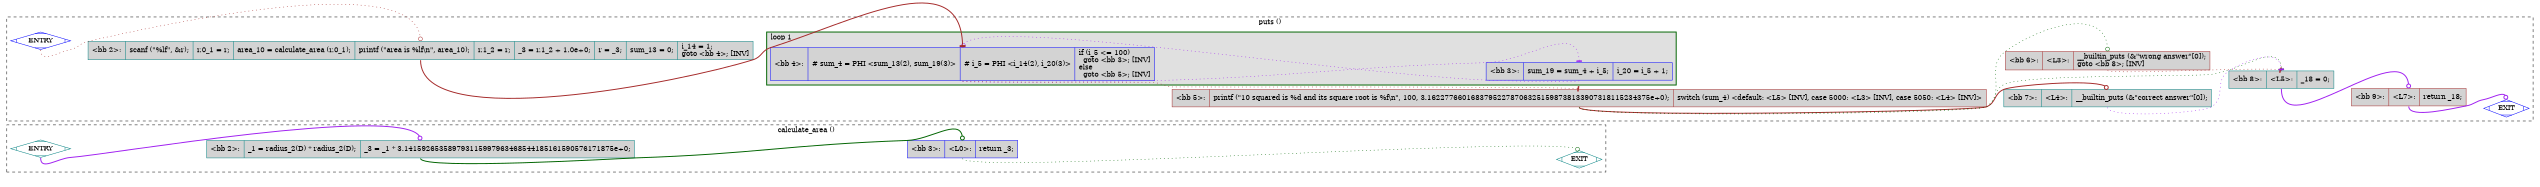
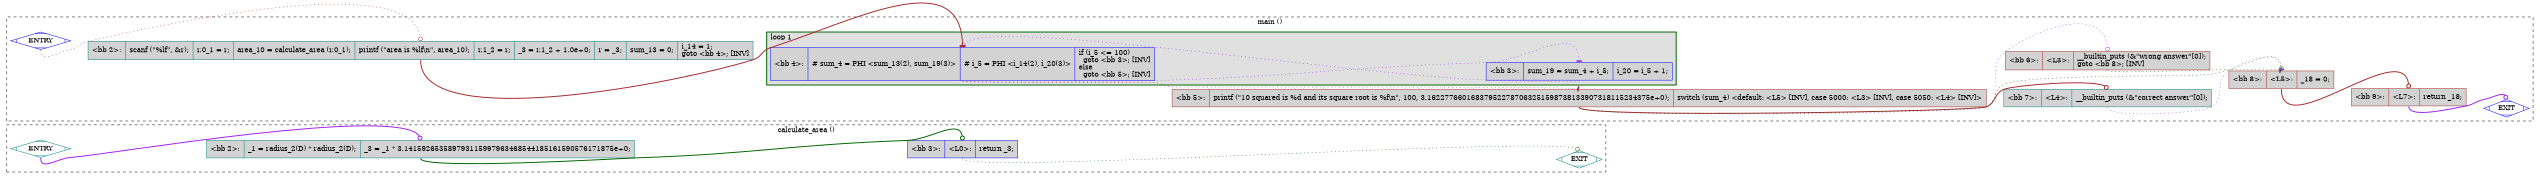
(1270, 23) -> (1270, 23)
(2193, 70) -> (2193, 70)
(1996, 75) -> (1996, 75)
(2281, 80) -> (2281, 80)
(2002, 86) -> (2001, 86)
(2343, 89) -> (2343, 89)
